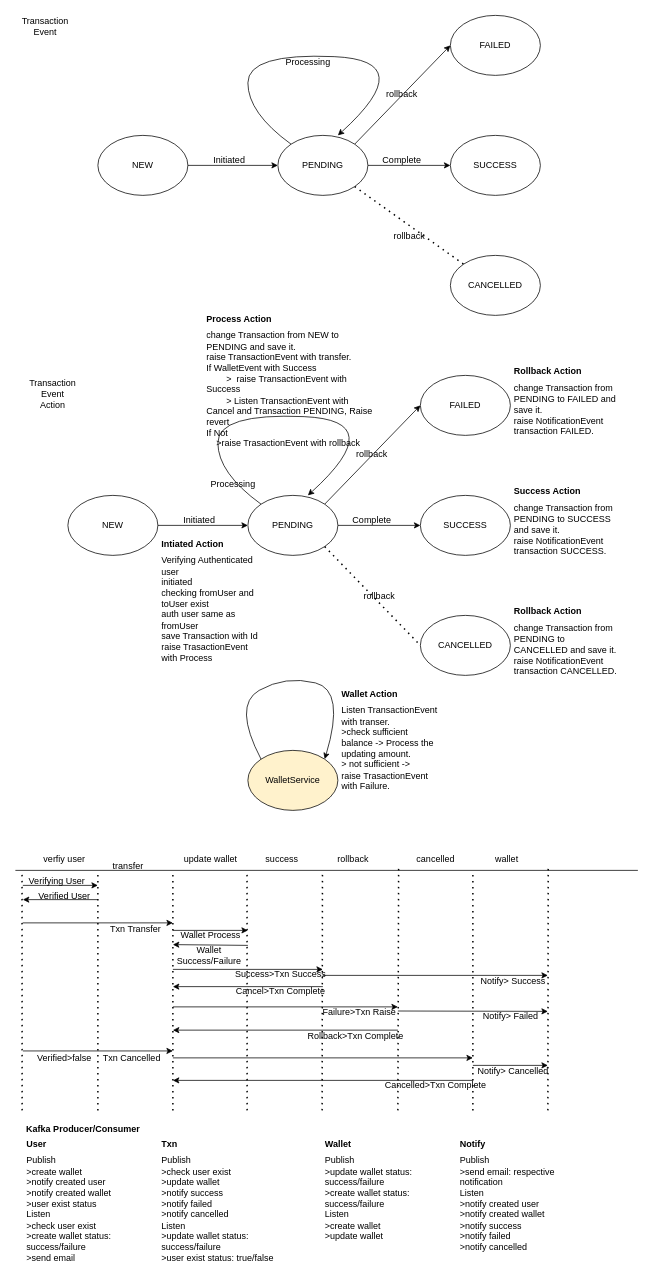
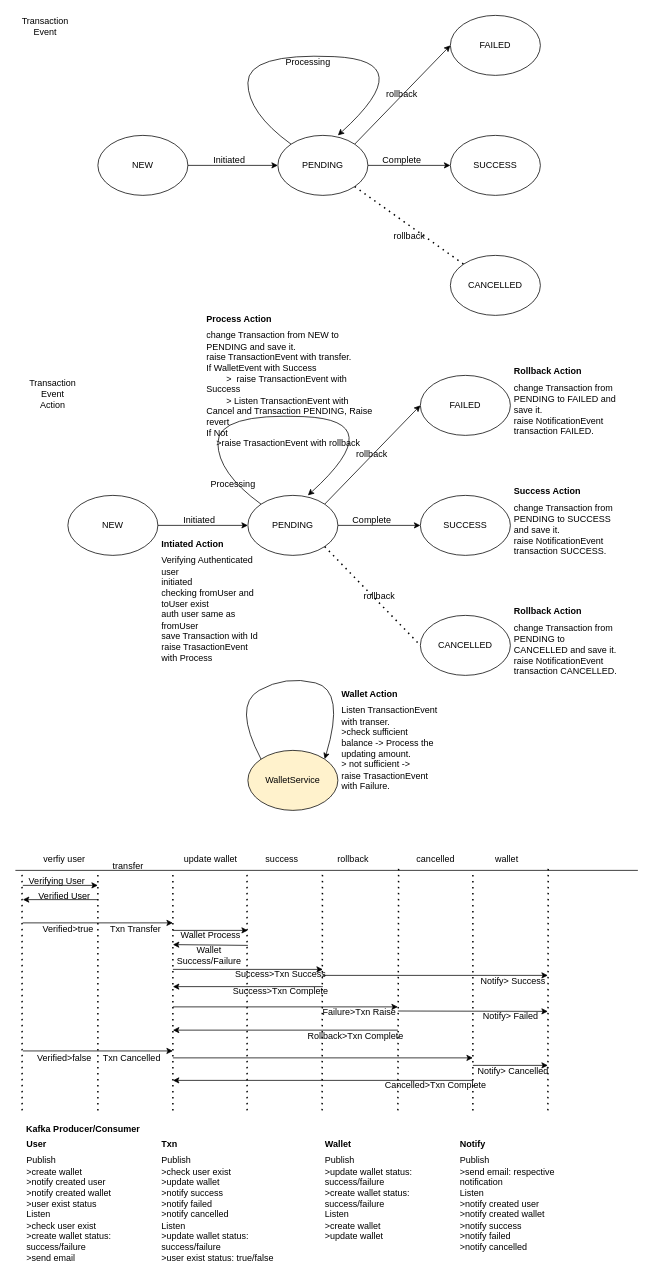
none -> (68, 929)
(282, 991) -> (282, 991)
